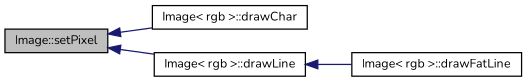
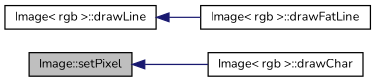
(137, 52) -> none
